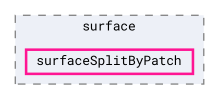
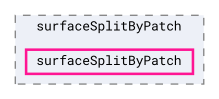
(110, 27) -> (110, 27)
